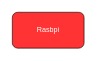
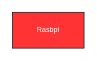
(48, 30) -> (48, 30)
